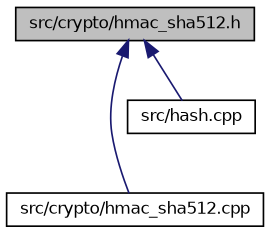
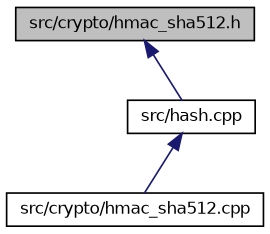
(111, 125) -> (159, 170)
